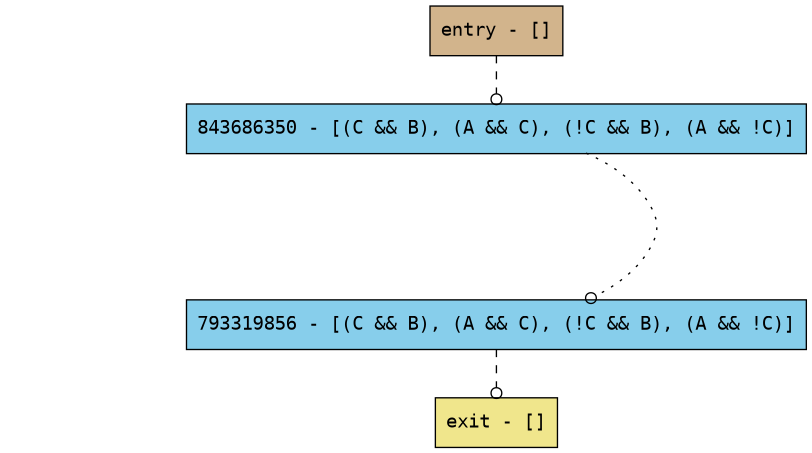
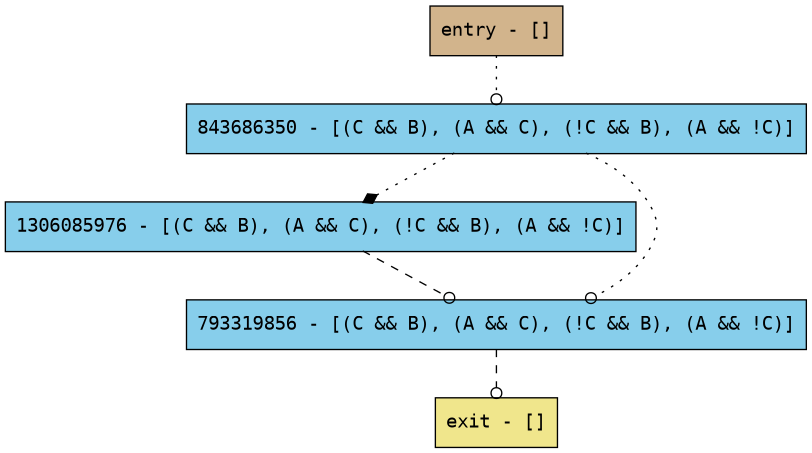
(496, 75) -> (496, 75)
none -> (321, 227)
